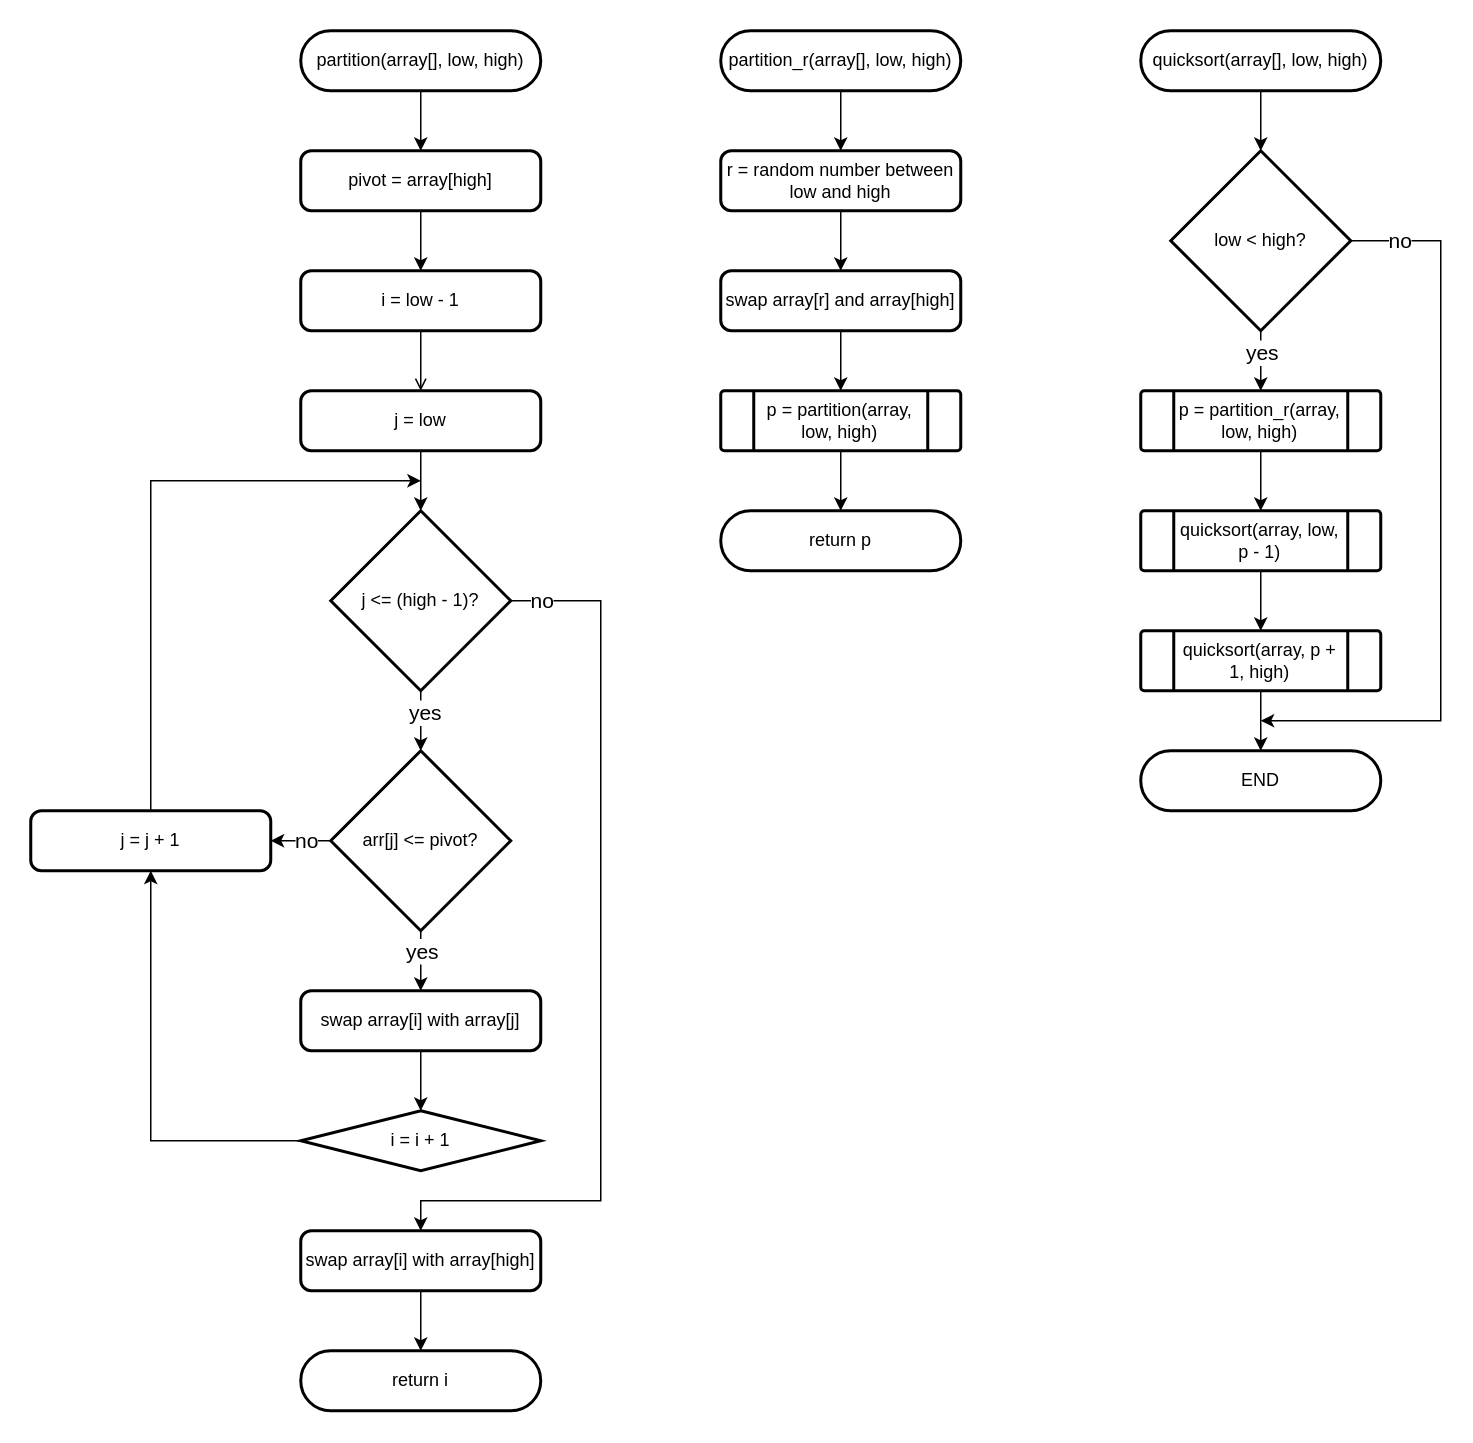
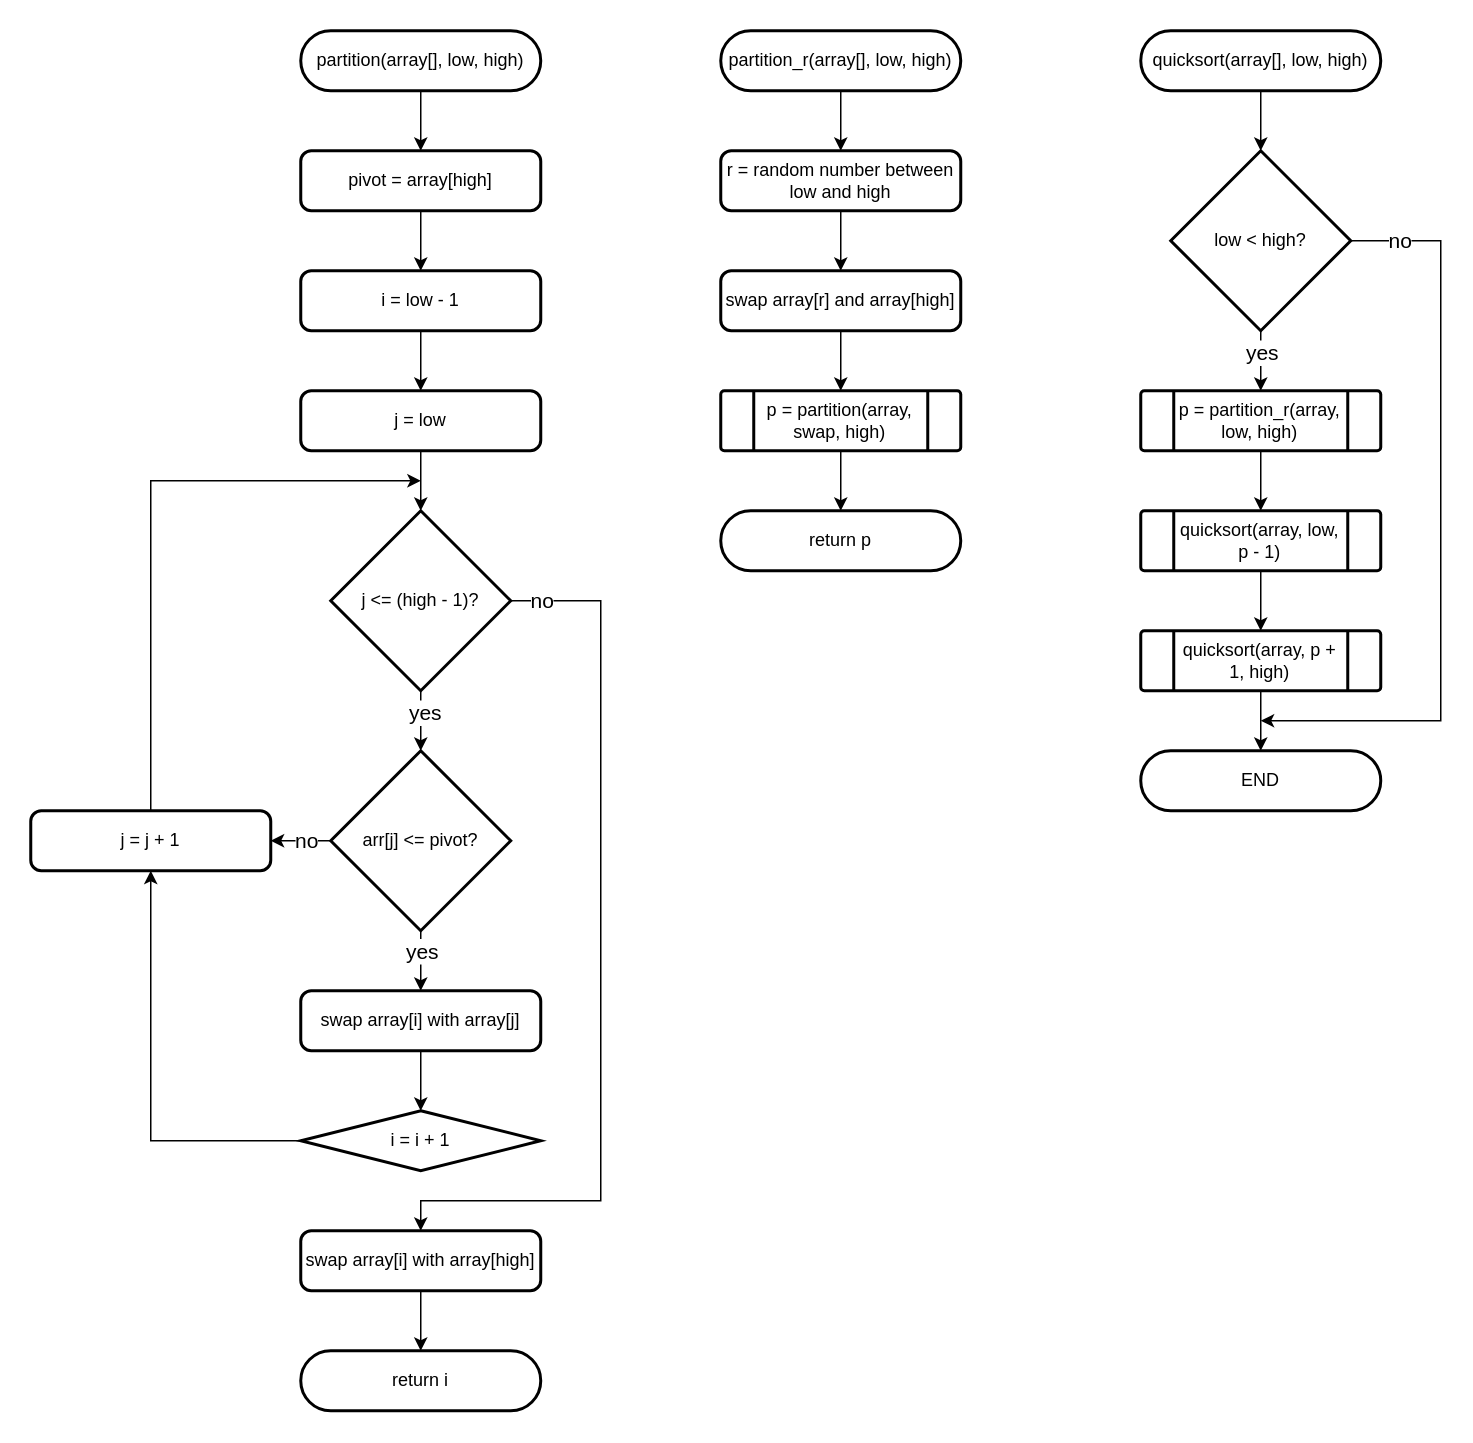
(421, 381) -> (421, 379)
(840, 421) -> (840, 421)
